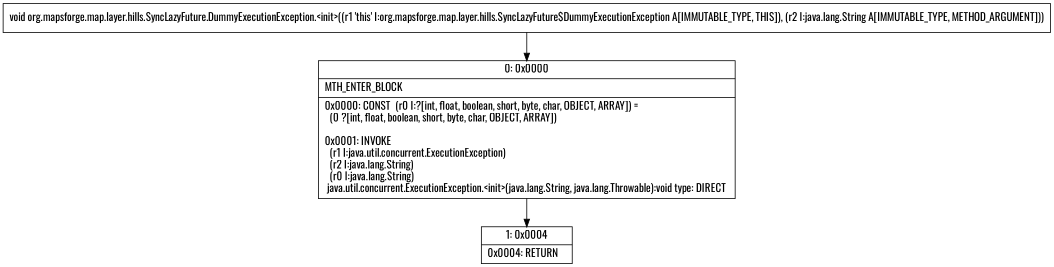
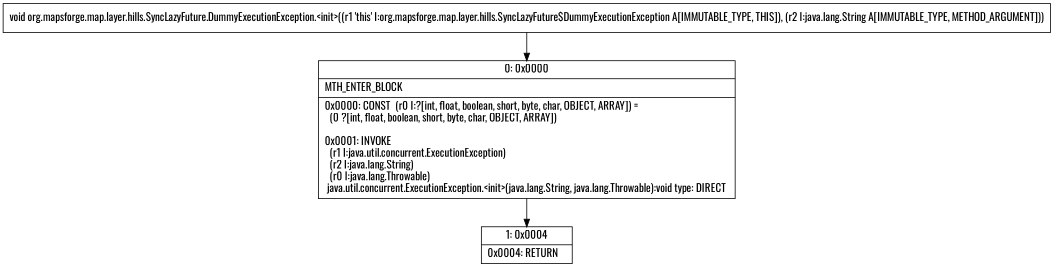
(370, 177) -> (378, 177)
